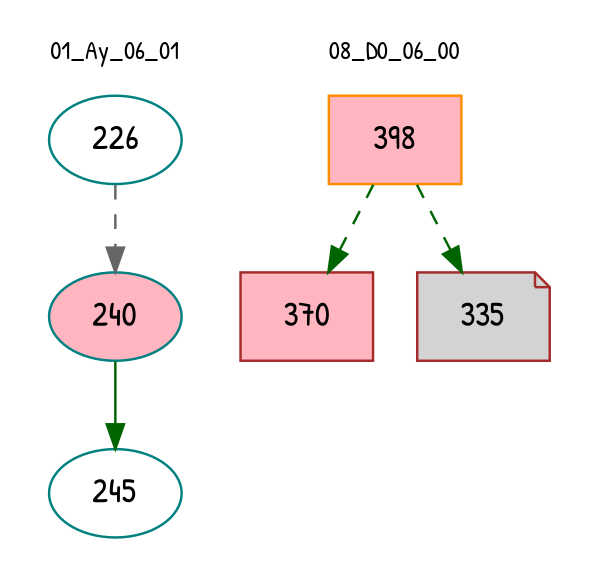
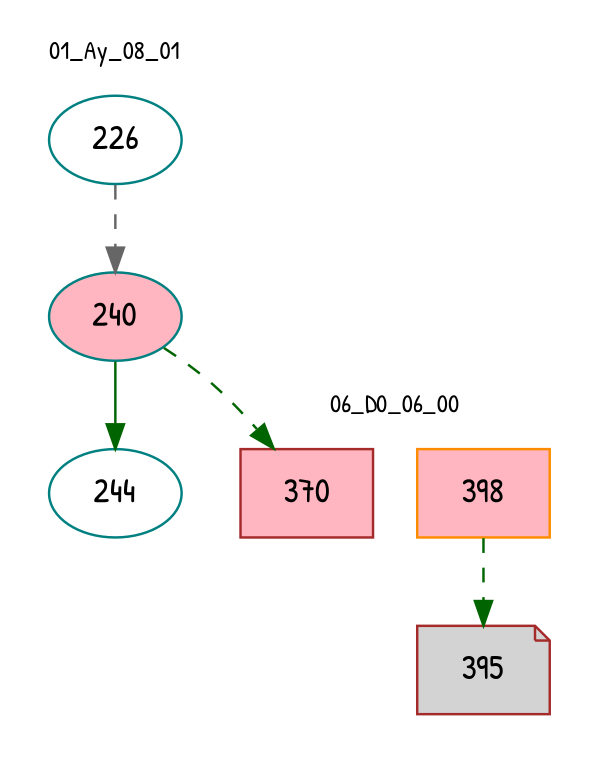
(115, 53) -> (115, 53)
(395, 53) -> (395, 406)
(357, 217) -> (236, 406)
(483, 317) -> (483, 670)
(115, 493) -> (115, 493)
